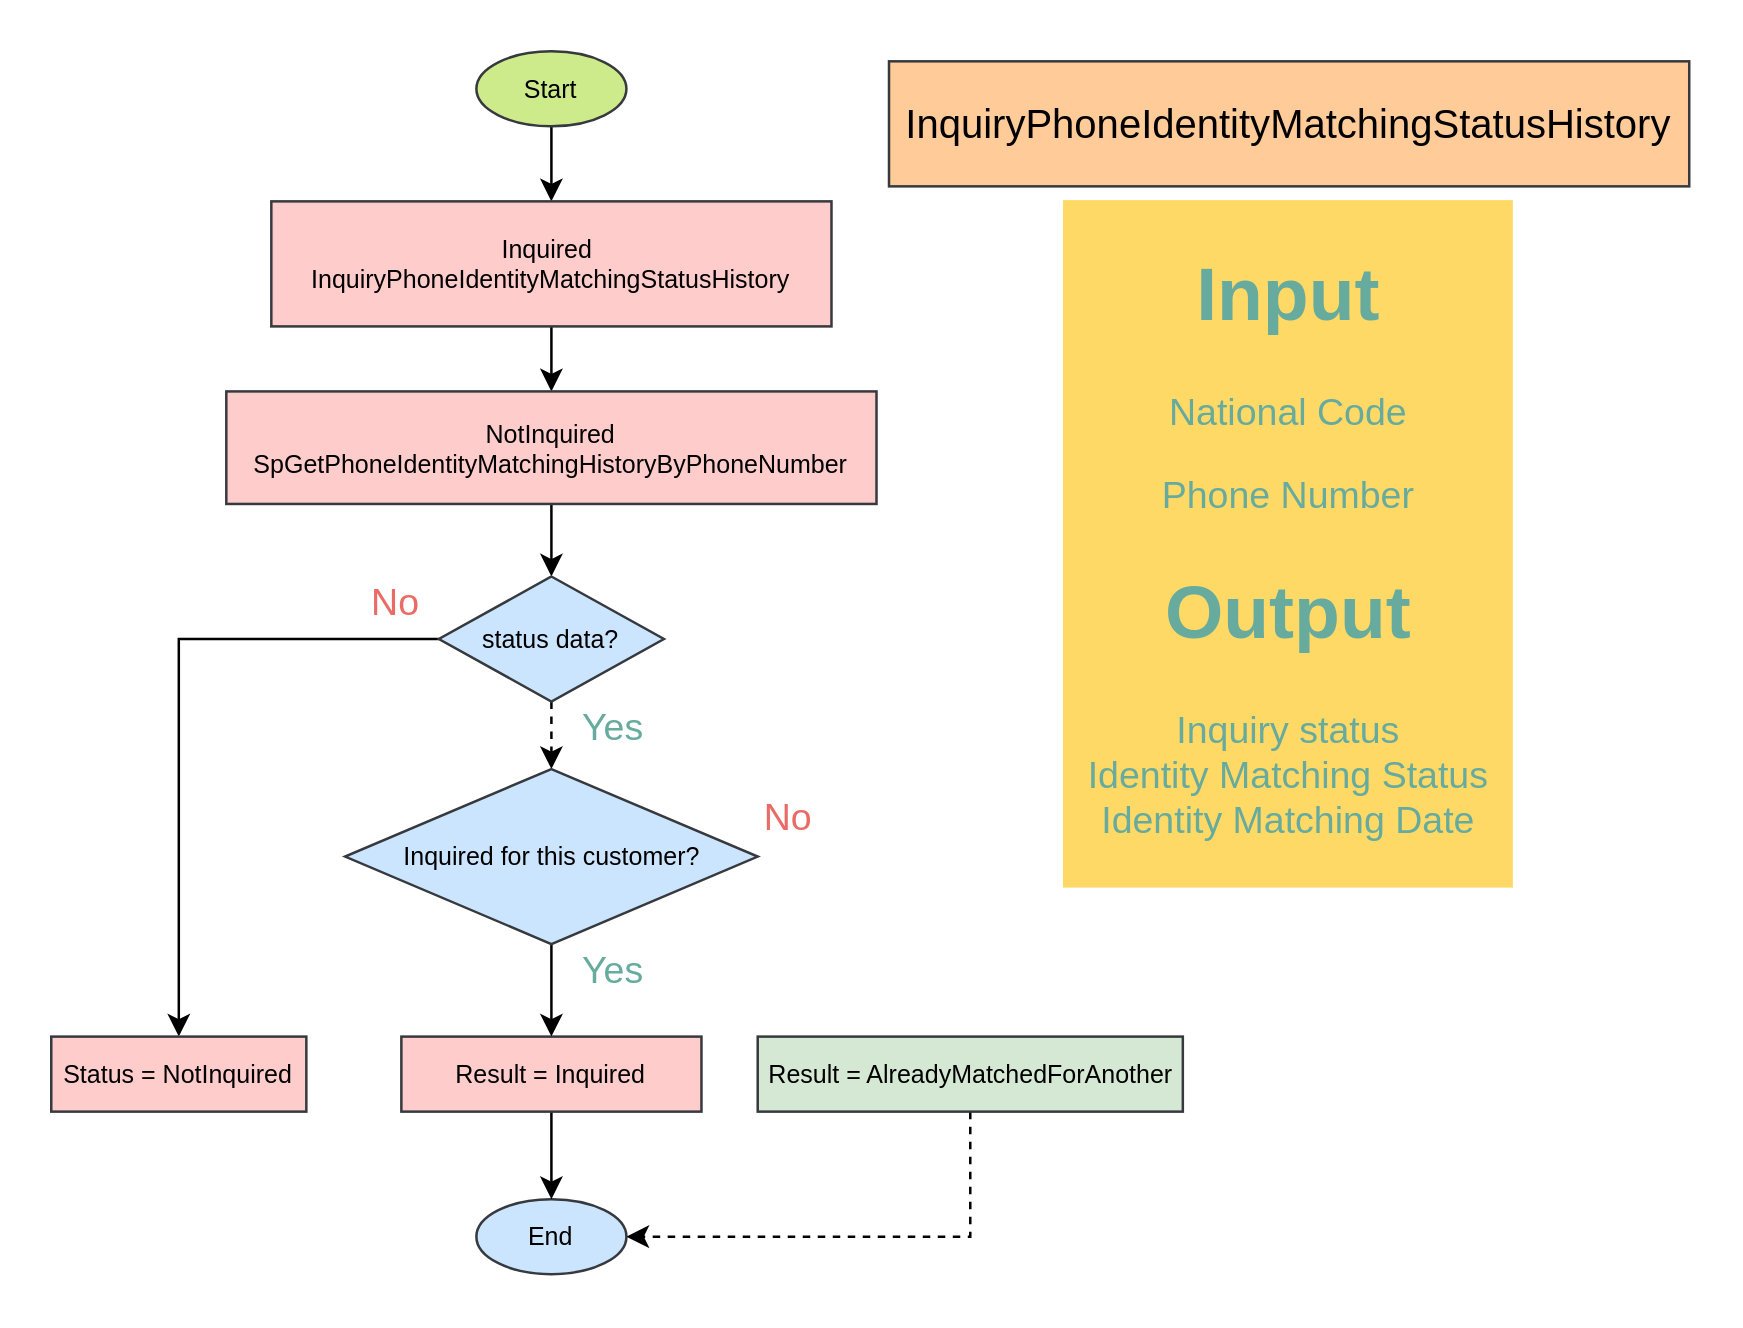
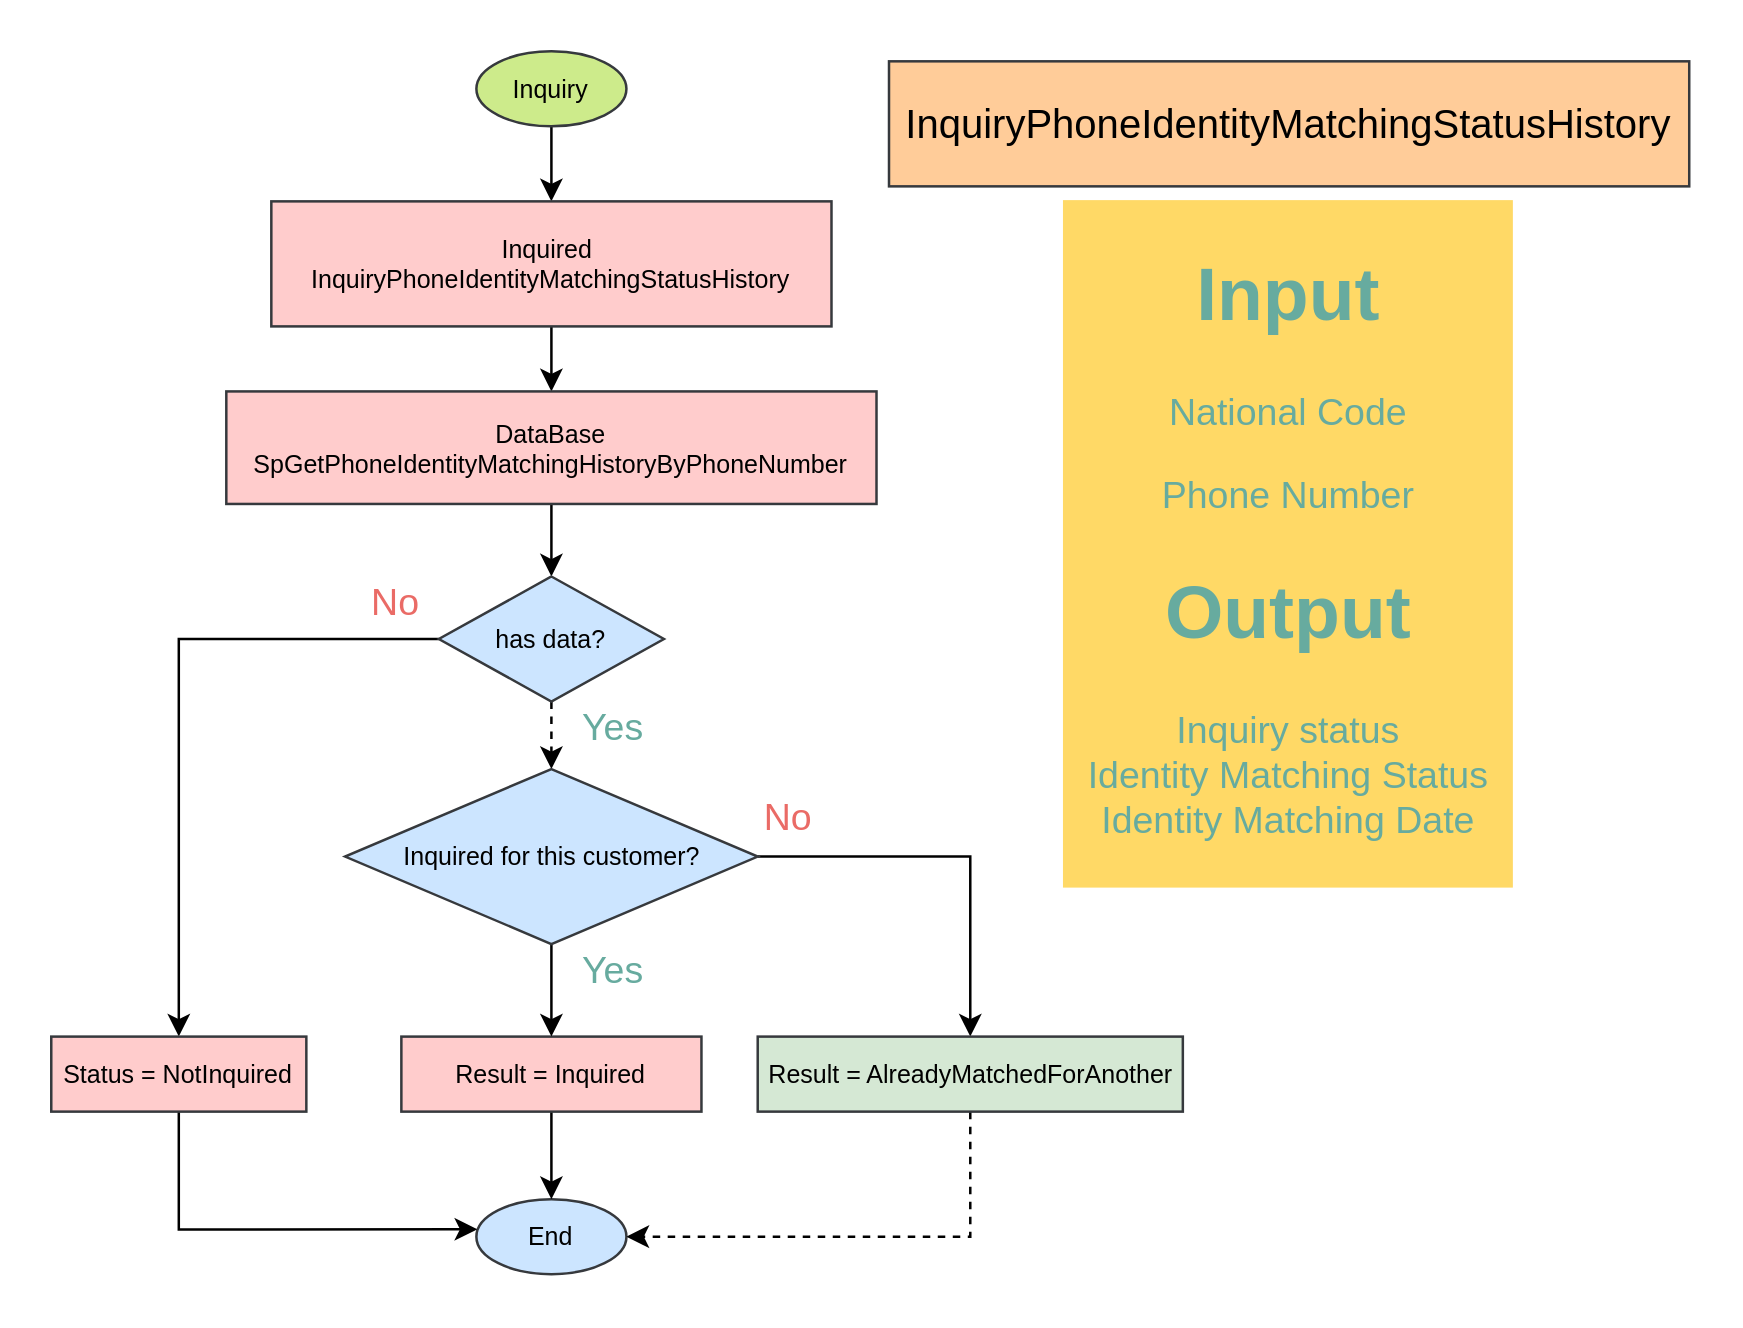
(551, 89) -> (551, 89)
(551, 449) -> (551, 449)
(551, 639) -> (551, 639)
none -> (946, 856)
none -> (261, 1229)
